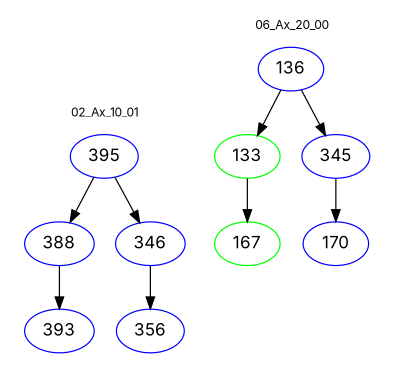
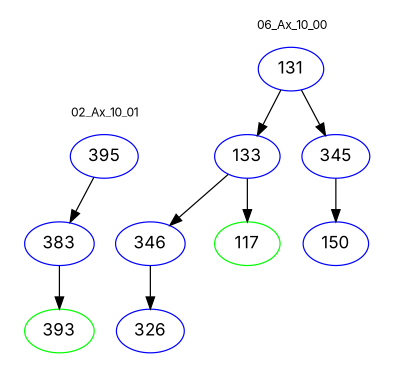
(292, 26) -> (292, 26)
(291, 69) -> (291, 69)
(247, 156) -> (247, 156)
(124, 195) -> (212, 188)
(59, 244) -> (59, 244)
(247, 244) -> (247, 244)
(336, 244) -> (336, 244)
(59, 331) -> (59, 331)
(150, 331) -> (150, 331)
